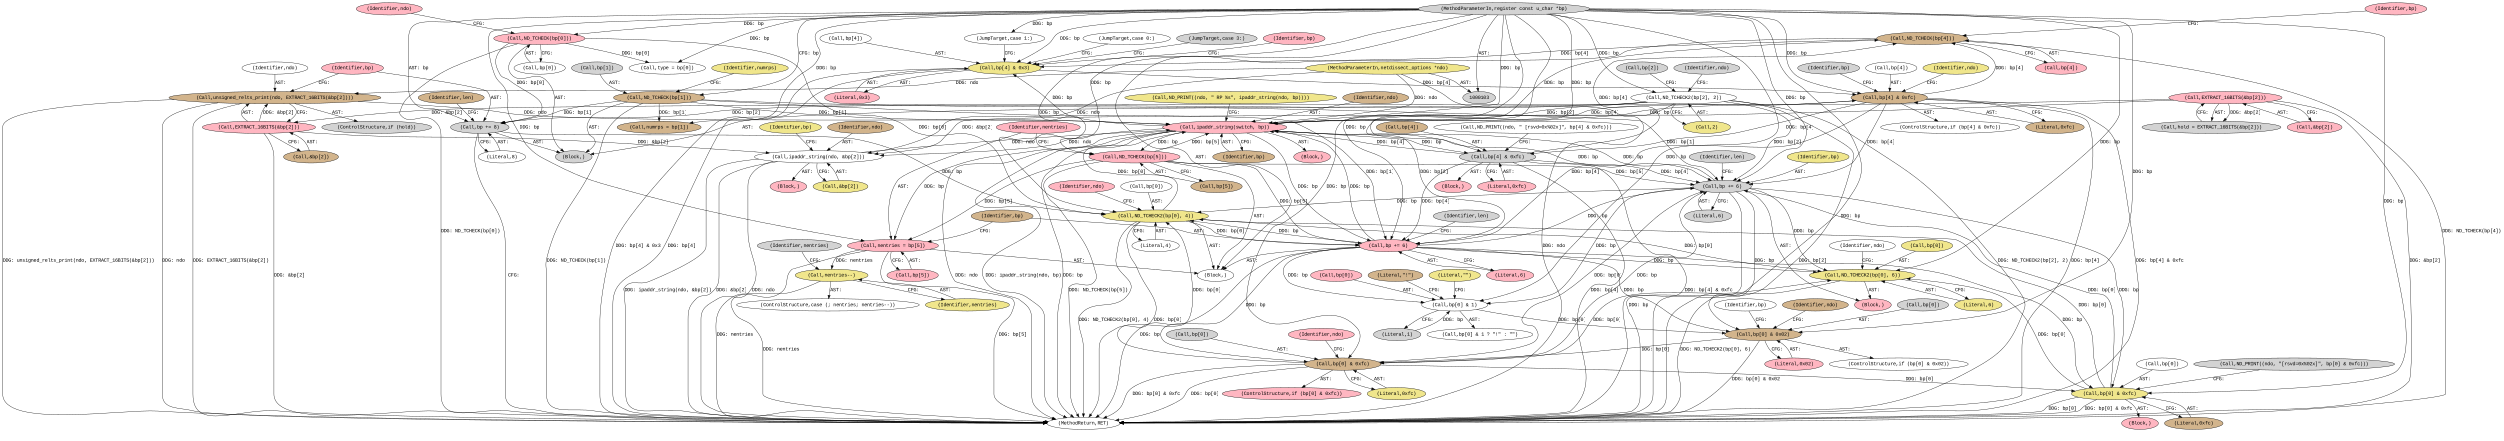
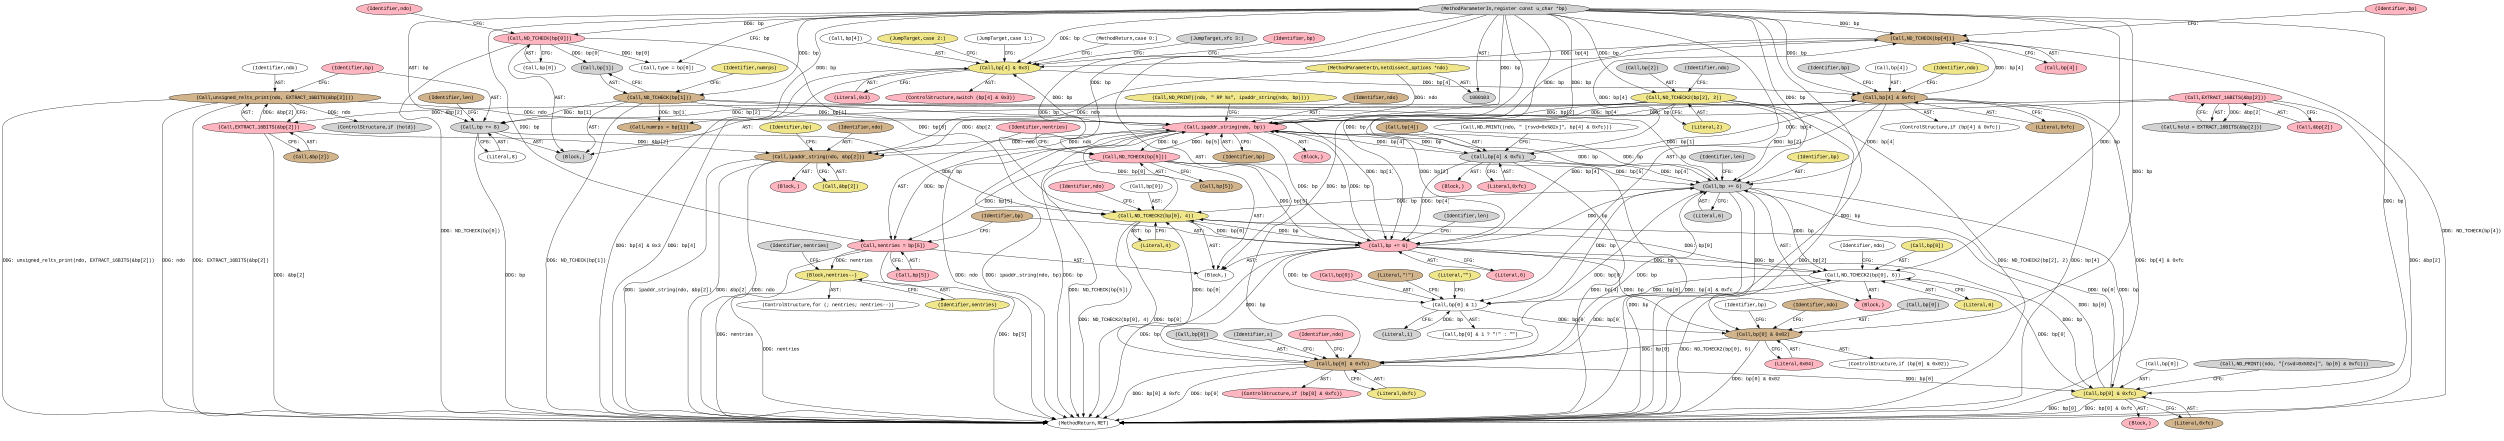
(1215, 11) -> (1784, 20)
(760, 38) -> (760, 38)
none -> (918, 38)
(1127, 38) -> (1127, 38)
(1217, 38) -> (1217, 38)
(809, 53) -> (809, 53)
none -> (629, 83)
(907, 83) -> (907, 83)
(1673, 83) -> (1673, 83)
(903, 86) -> none
(519, 87) -> (567, 53)
none -> (960, 98)
(1684, 98) -> (1684, 98)
(339, 112) -> (339, 112)
(1225, 127) -> (1225, 127)
(1707, 127) -> (1707, 127)
(818, 157) -> (818, 157)
(1676, 157) -> (1676, 157)
(1141, 231) -> (1141, 231)
(1163, 231) -> (1163, 231)
(1156, 246) -> (1156, 246)
(1547, 268) -> none
(515, 275) -> (515, 275)
(832, 275) -> (832, 275)
(1862, 275) -> (1862, 275)
none -> (1650, 289)
(828, 305) -> (828, 305)
none -> (1253, 334)
(1794, 364) -> (1794, 364)
